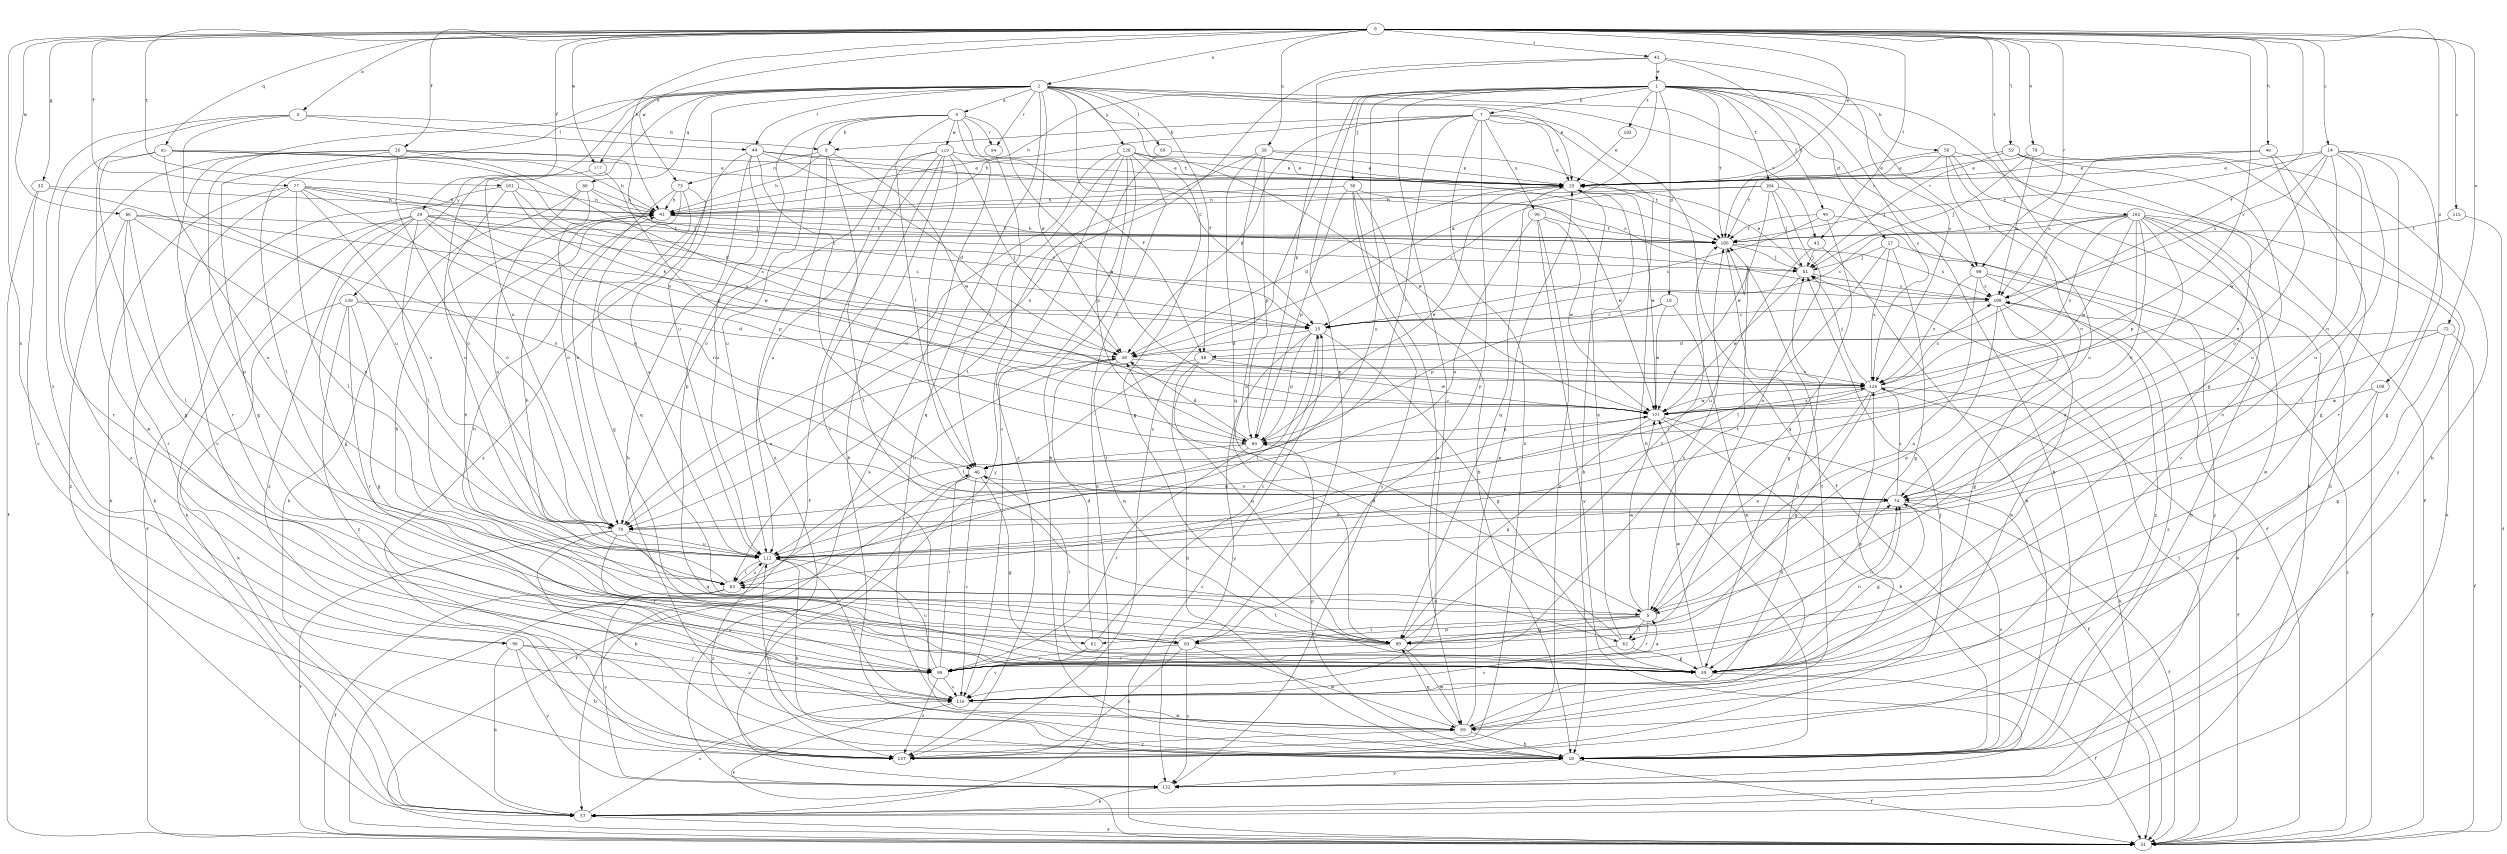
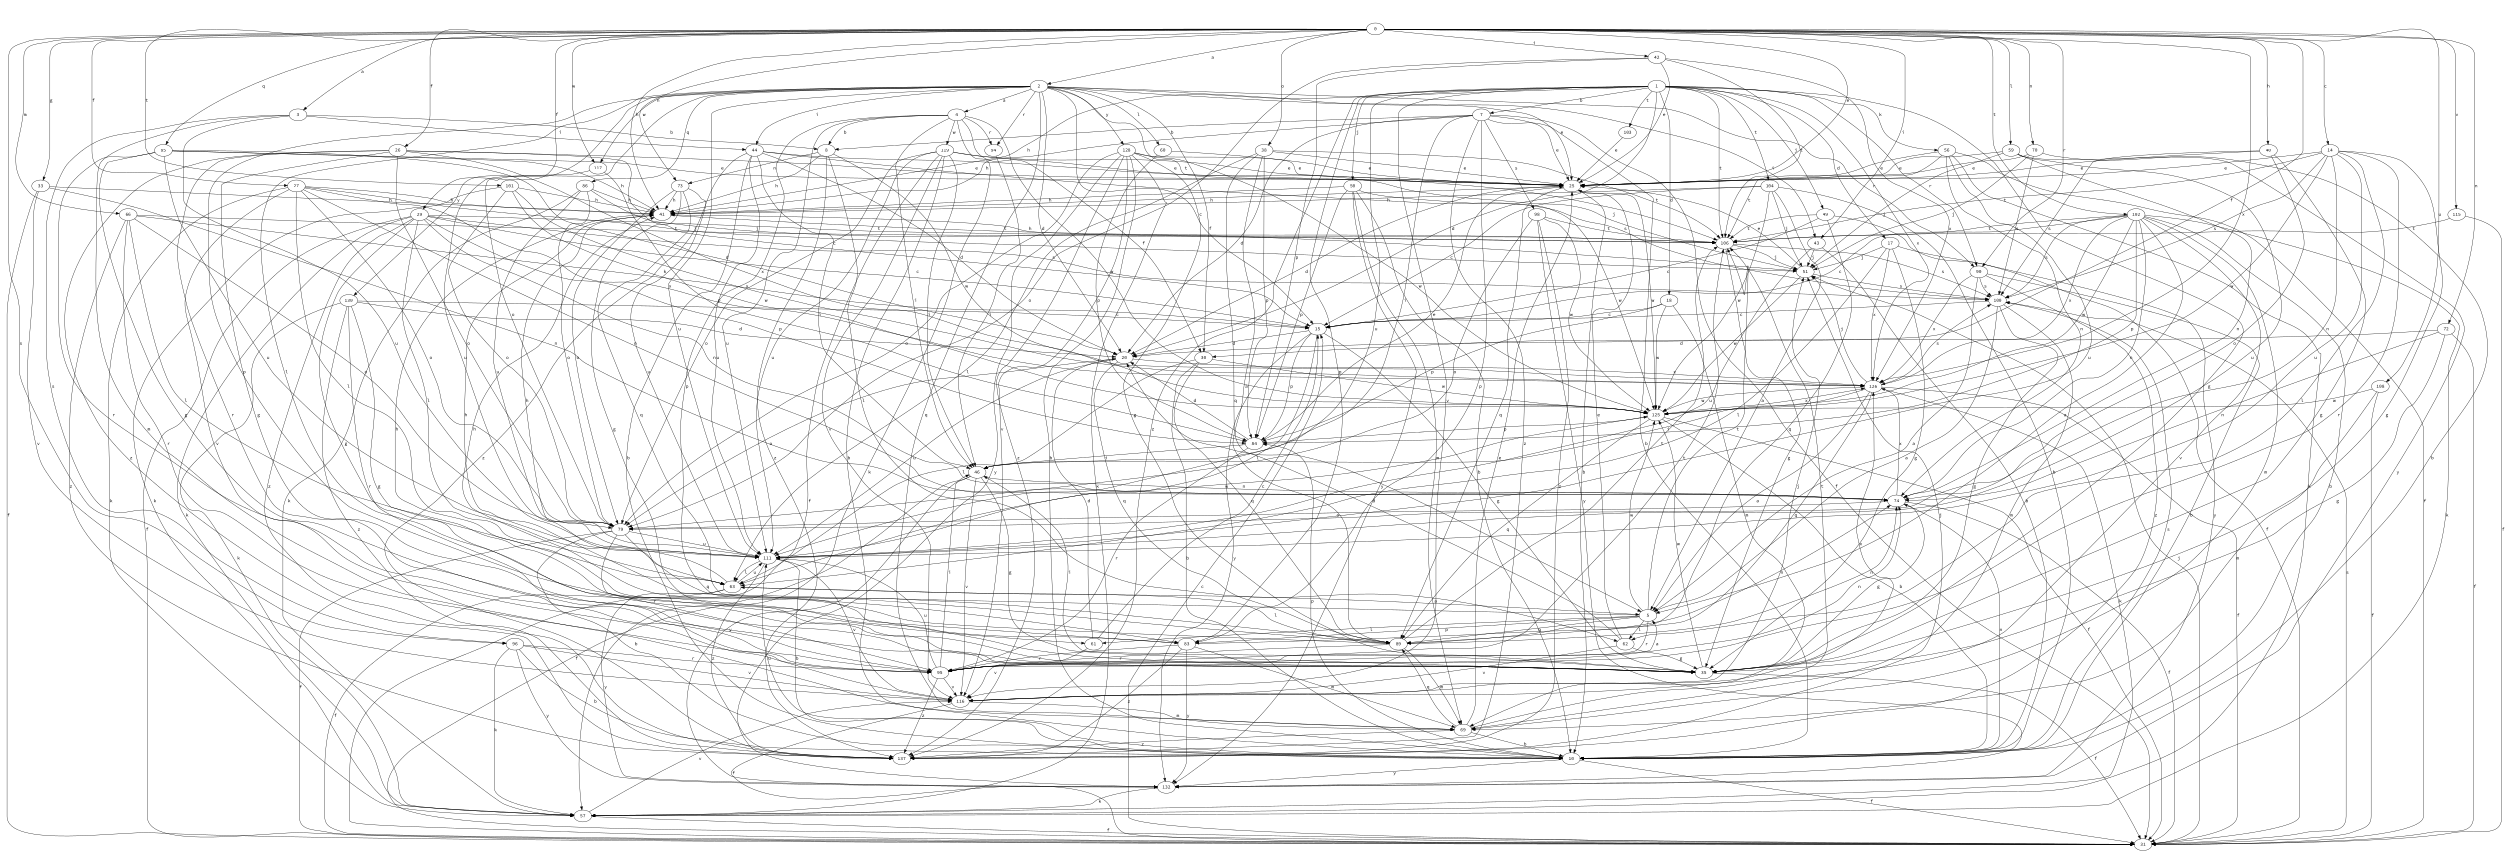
(1657, 70) -> (1645, 138)
(1014, 261) -> (1399, 188)
(1538, 361) -> none
(1656, 415) -> (1656, 415)
